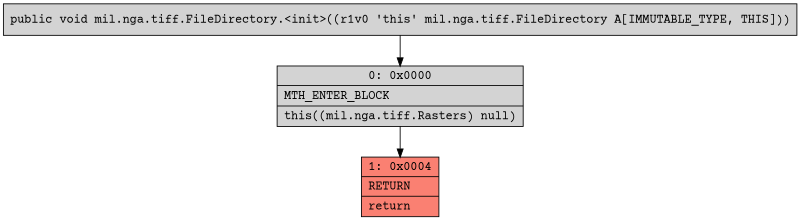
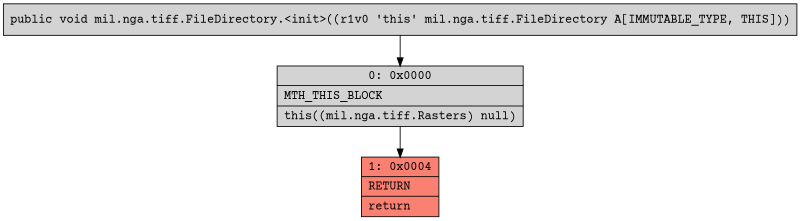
(337, 95) -> (333, 95)
